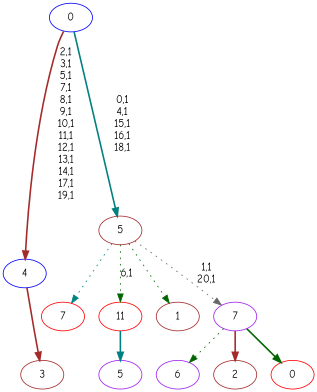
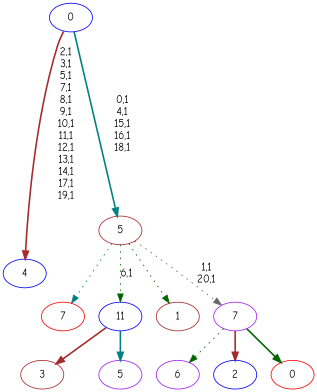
(120, 316) -> (120, 316)
(32, 320) -> (84, 343)
(235, 375) -> (235, 375)
